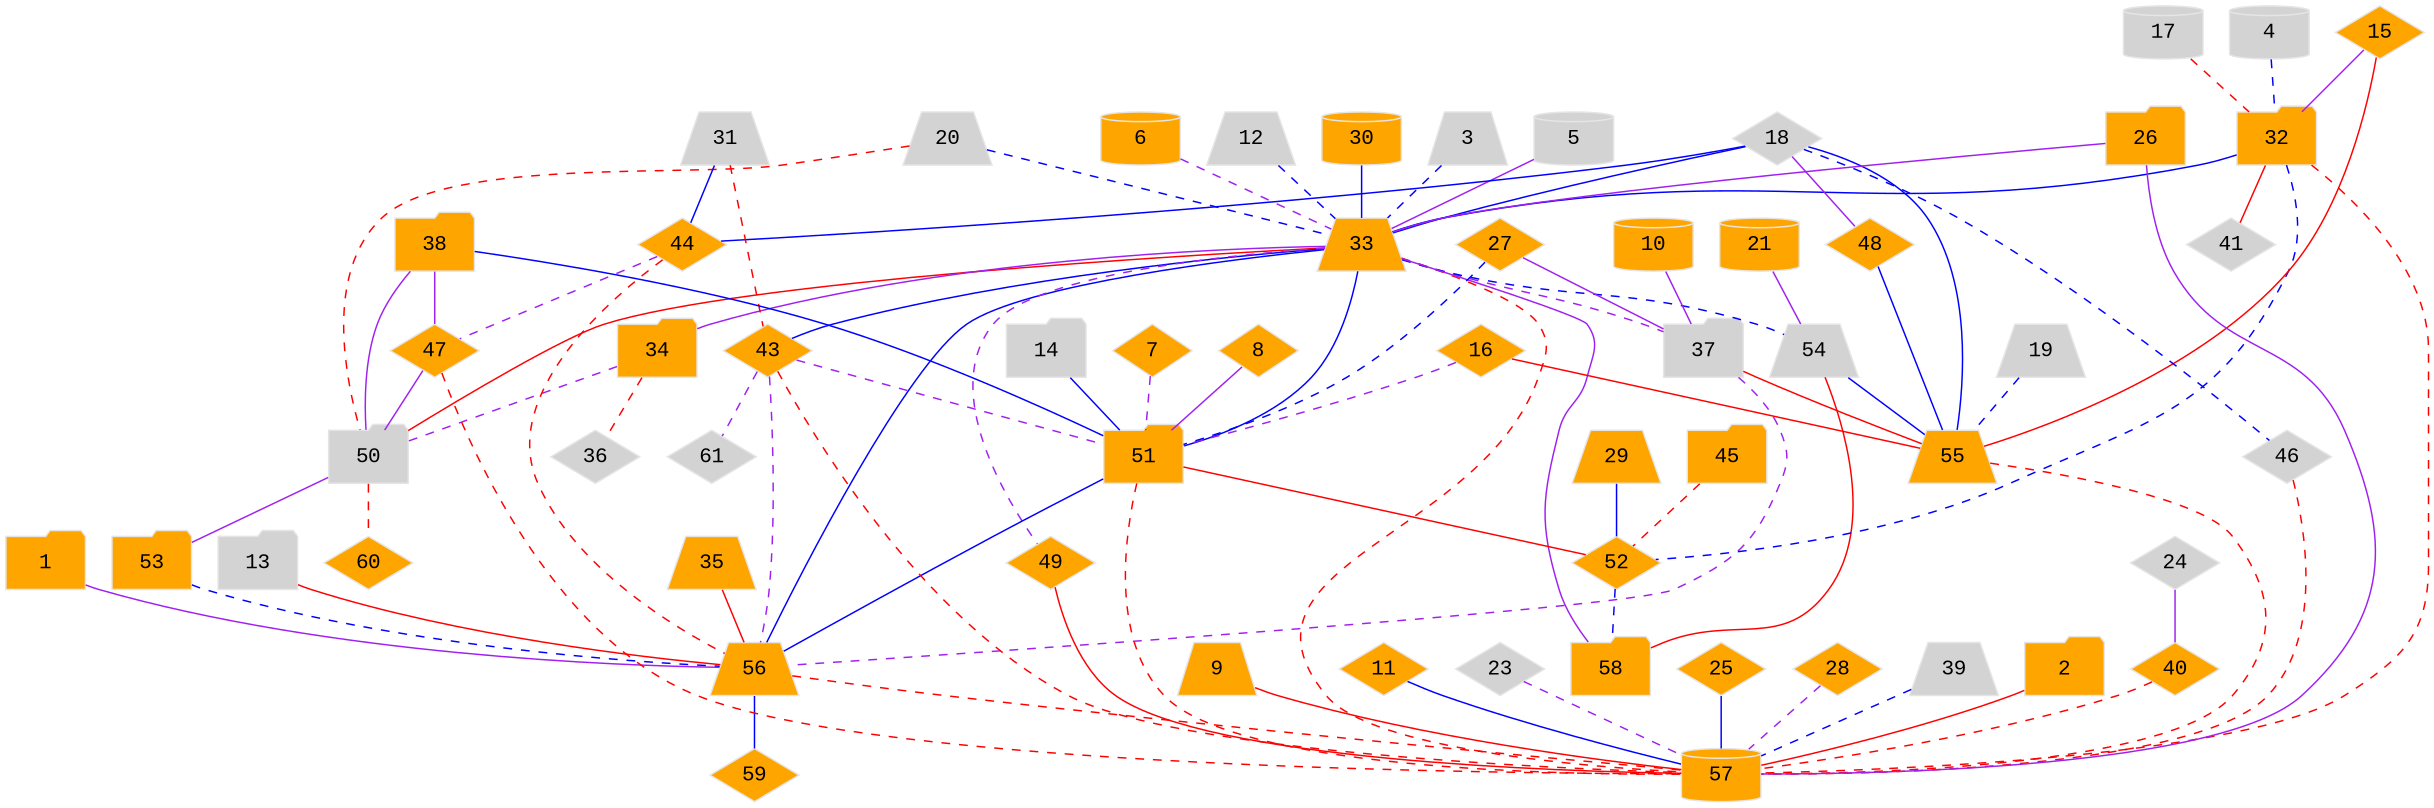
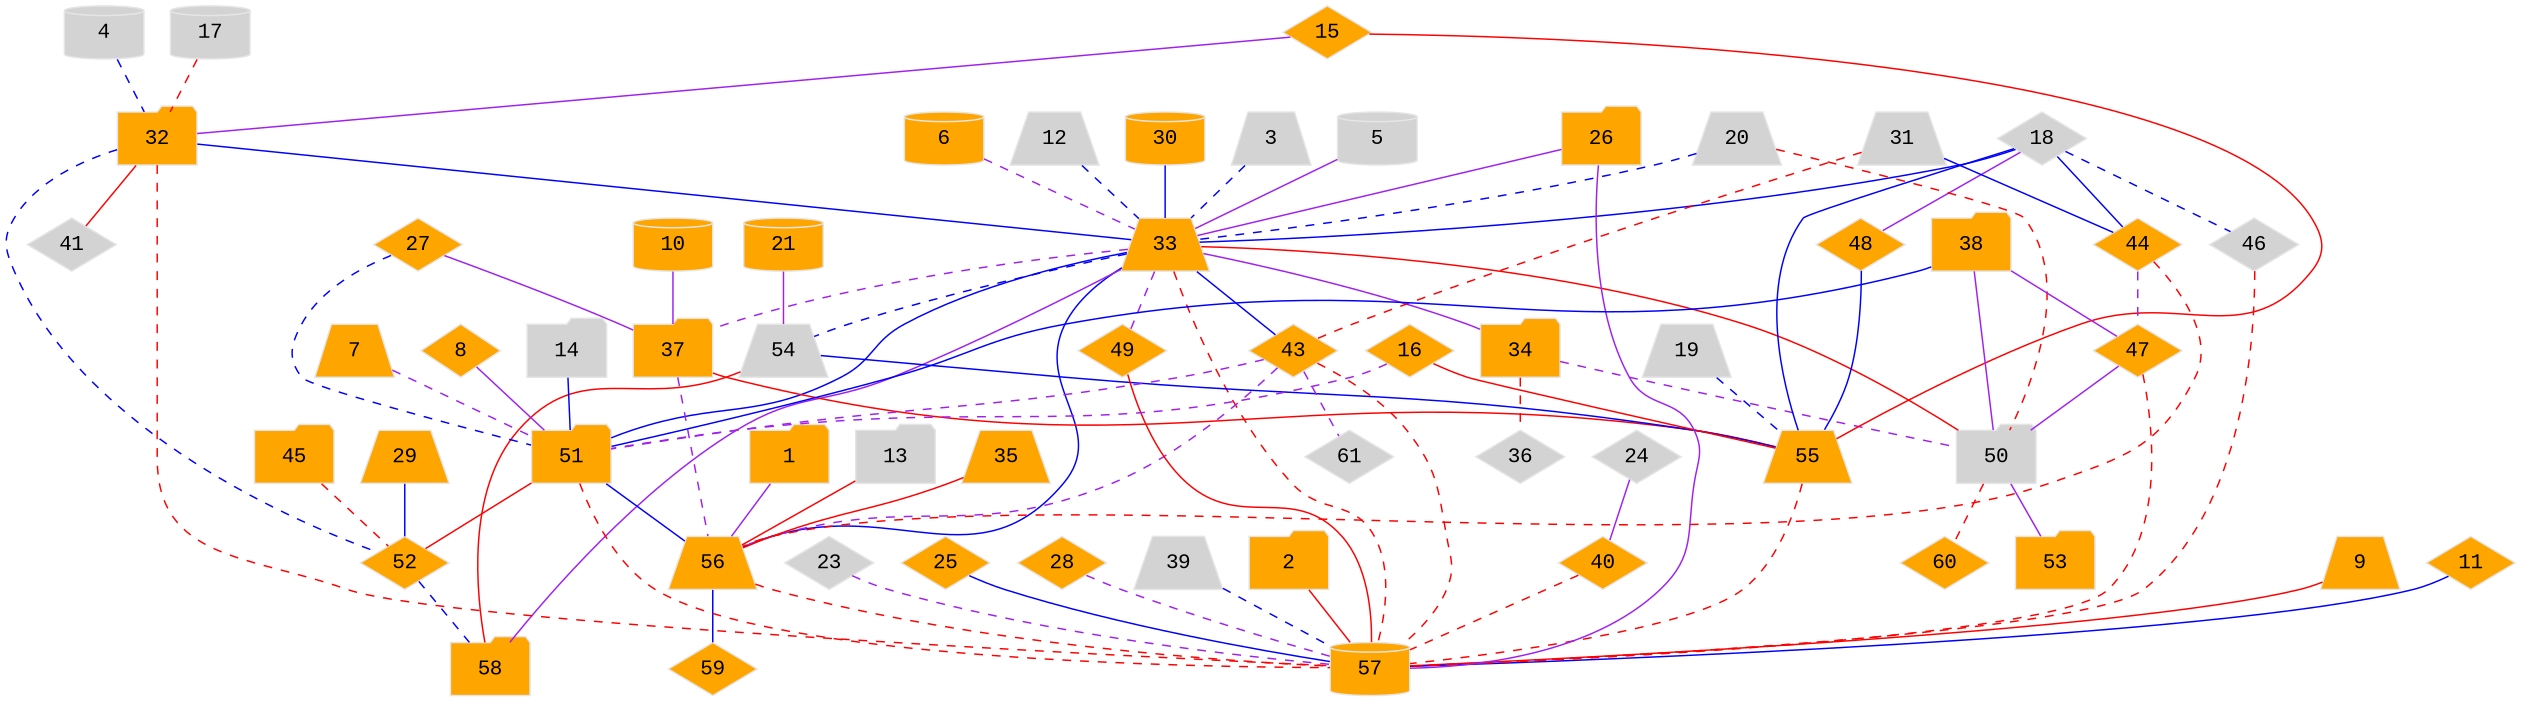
(1152, 351) -> (355, 351)
(1703, 351) -> (673, 351)
(453, 641) -> none
